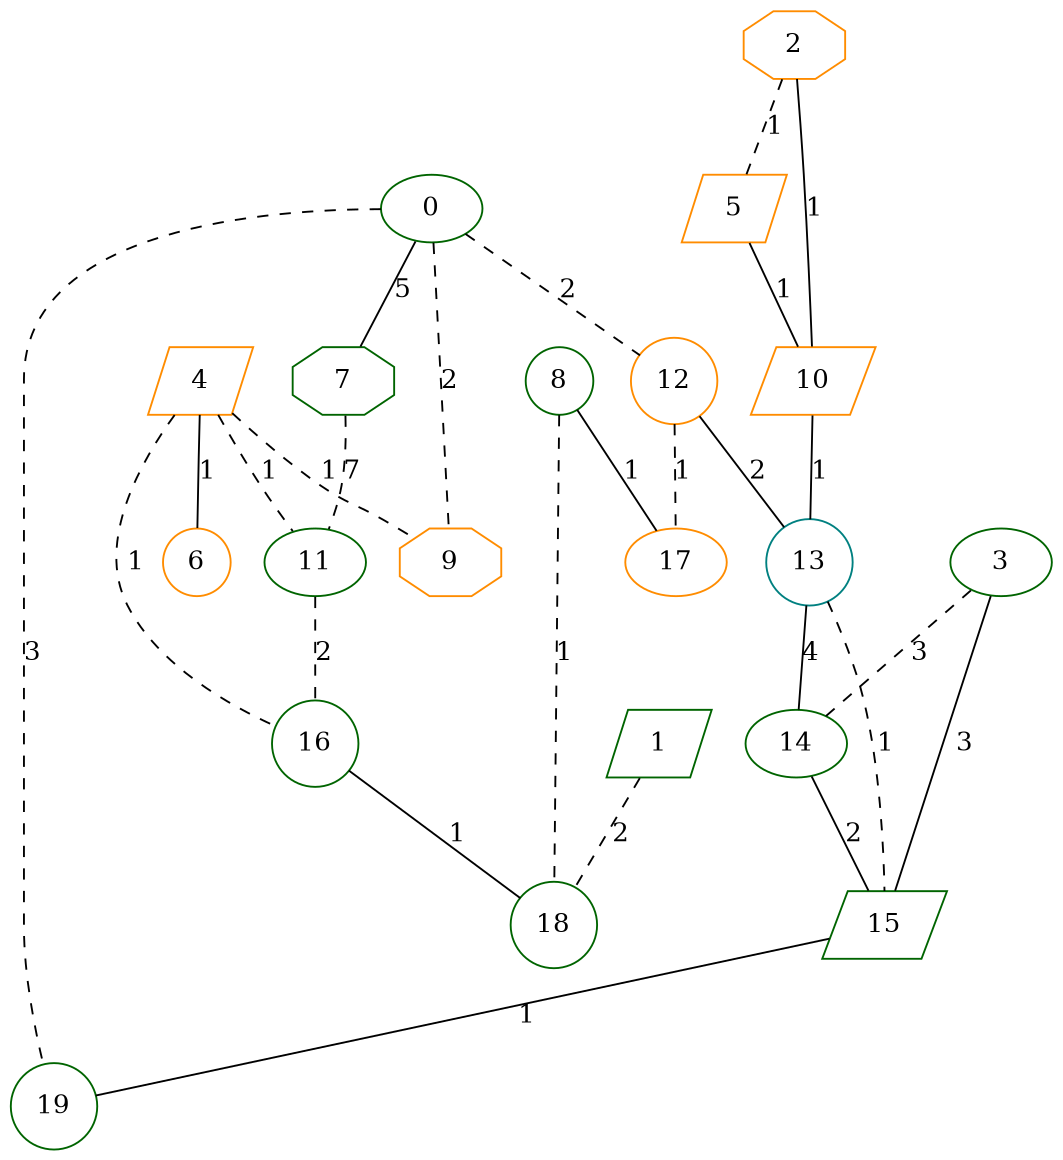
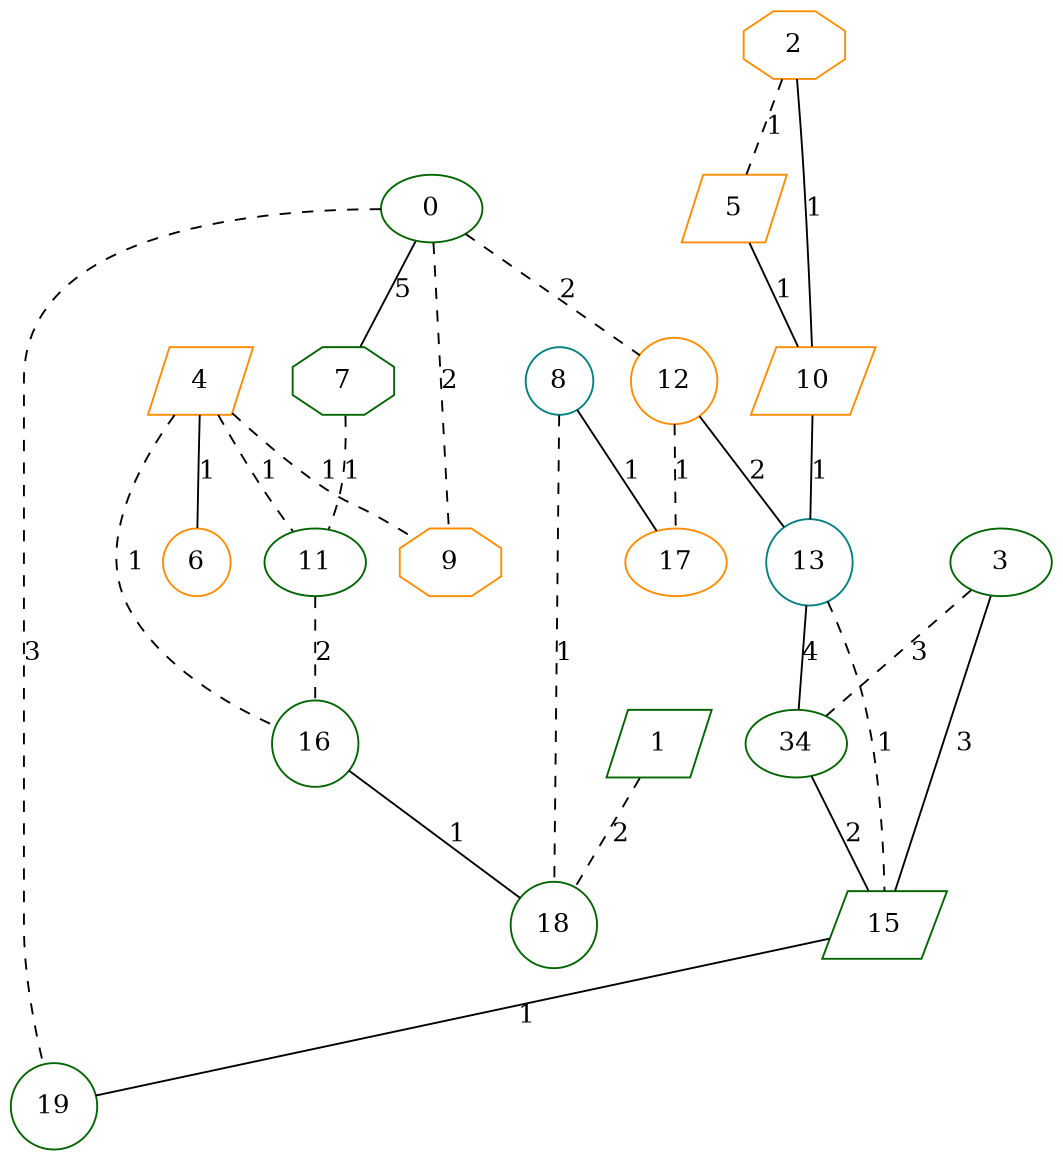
(560, 381) -> (560, 381)
(353, 472) -> (353, 472)
(796, 744) -> (796, 744)
